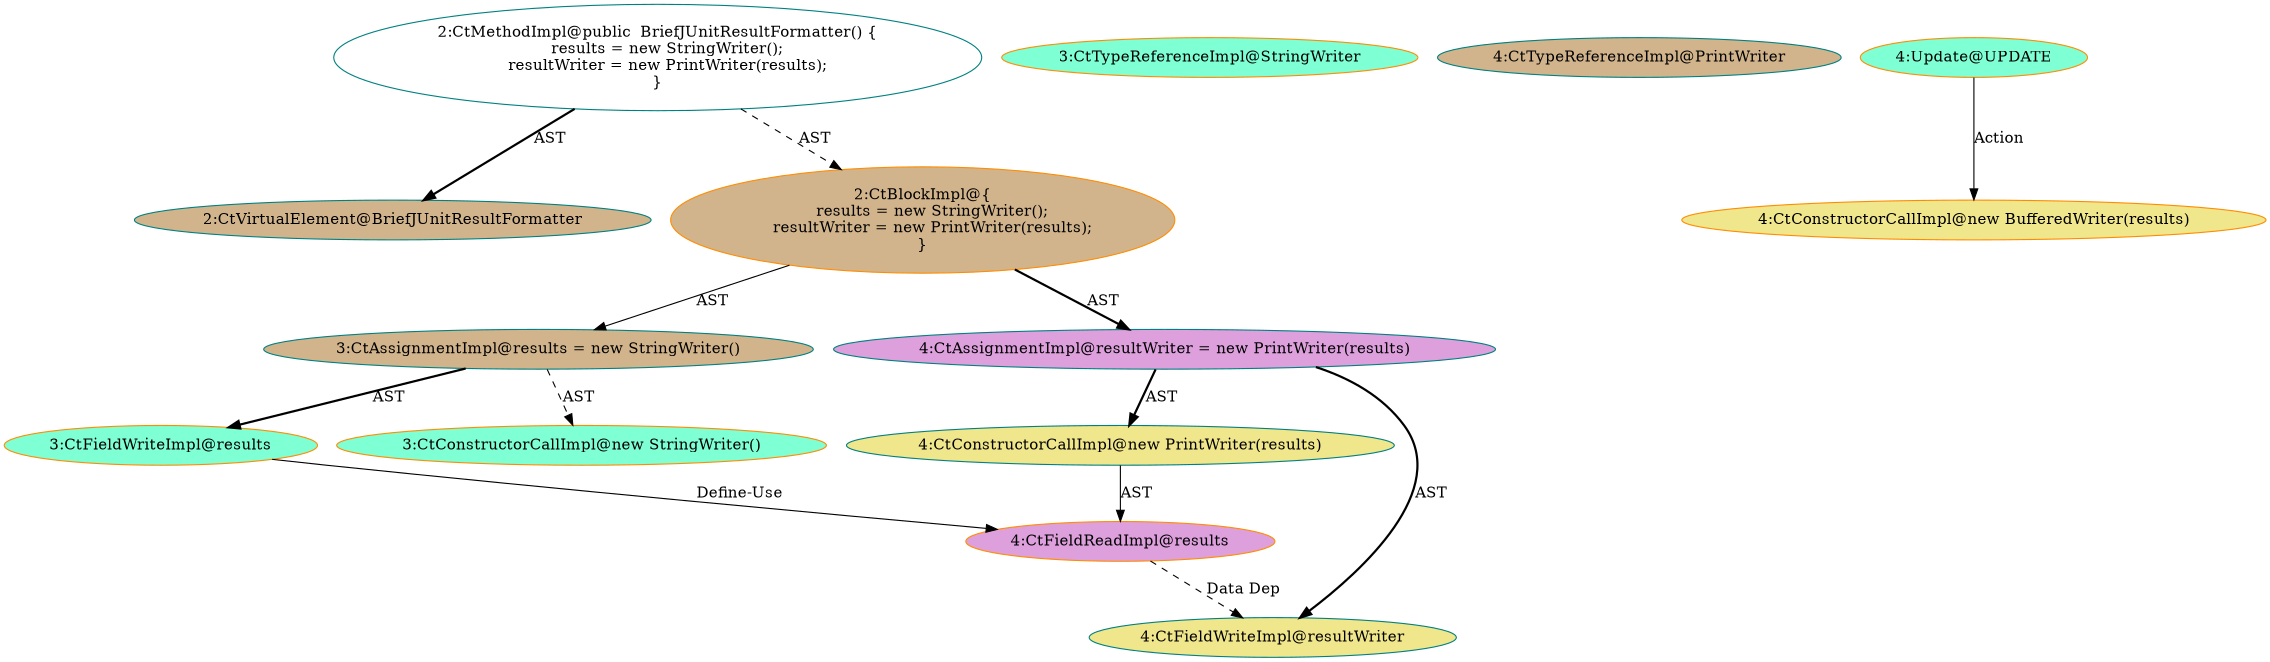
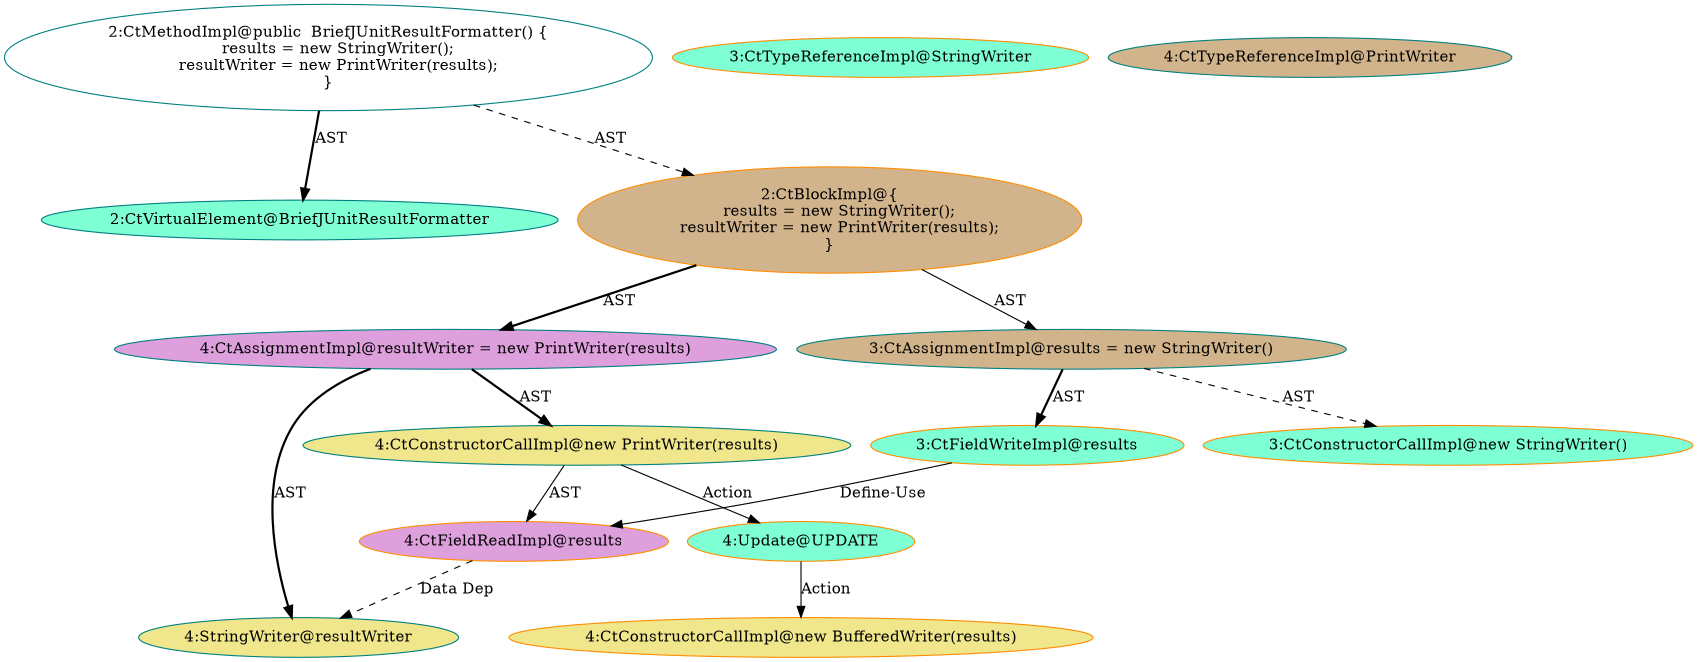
(393, 220) -> (300, 220)
none -> (685, 492)
(1273, 637) -> (299, 637)
